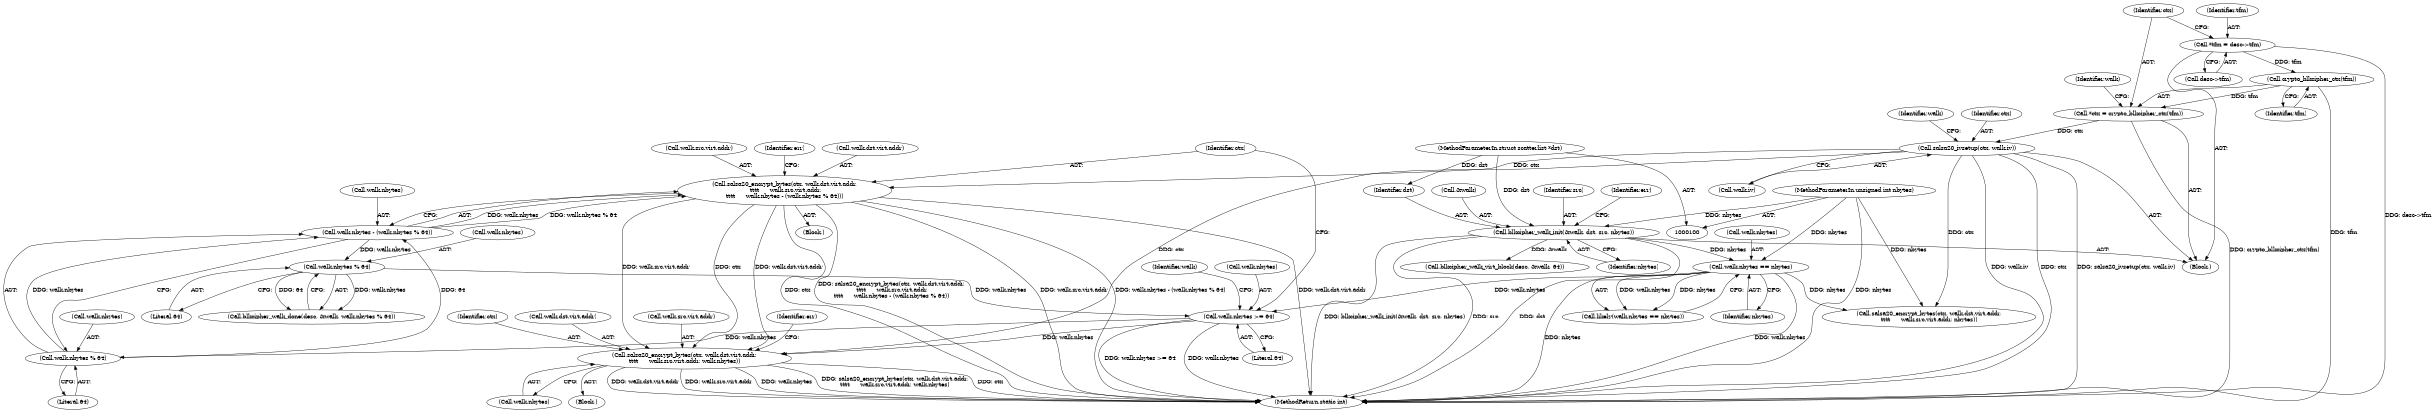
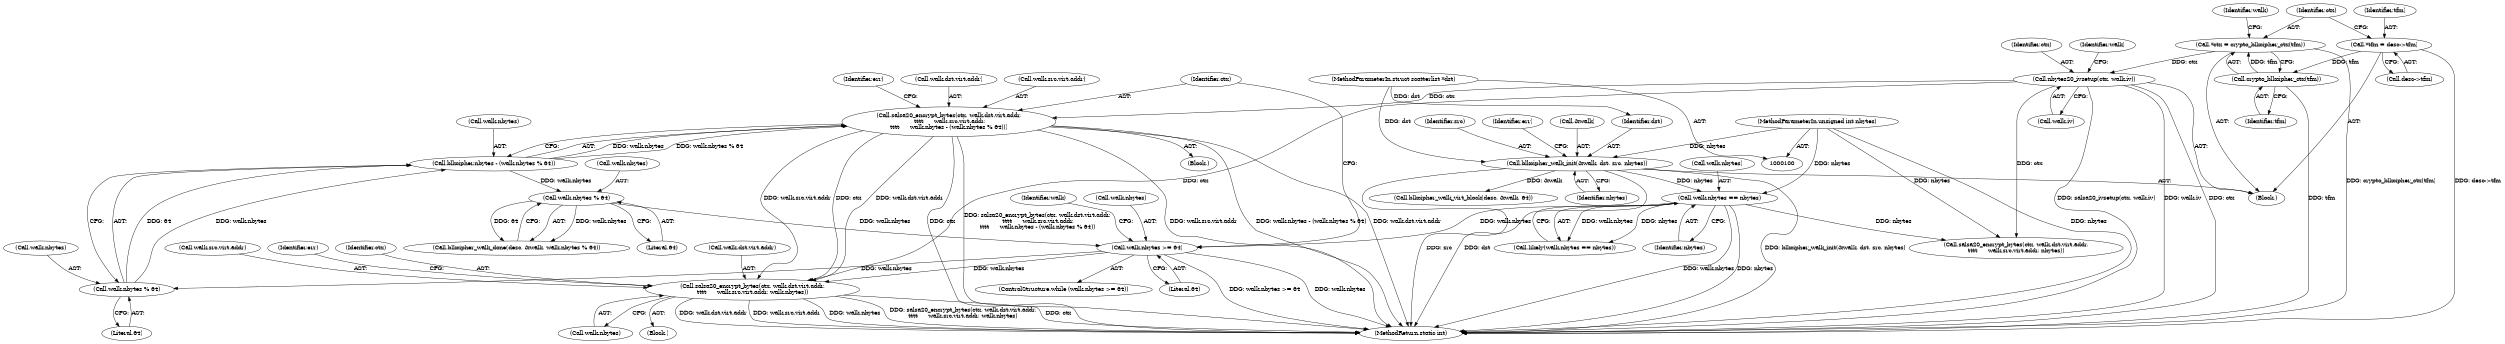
none -> (2278, 59)
(1967, 148) -> (2084, 80)
(377, 233) -> (494, 164)
none -> (1064, 290)
